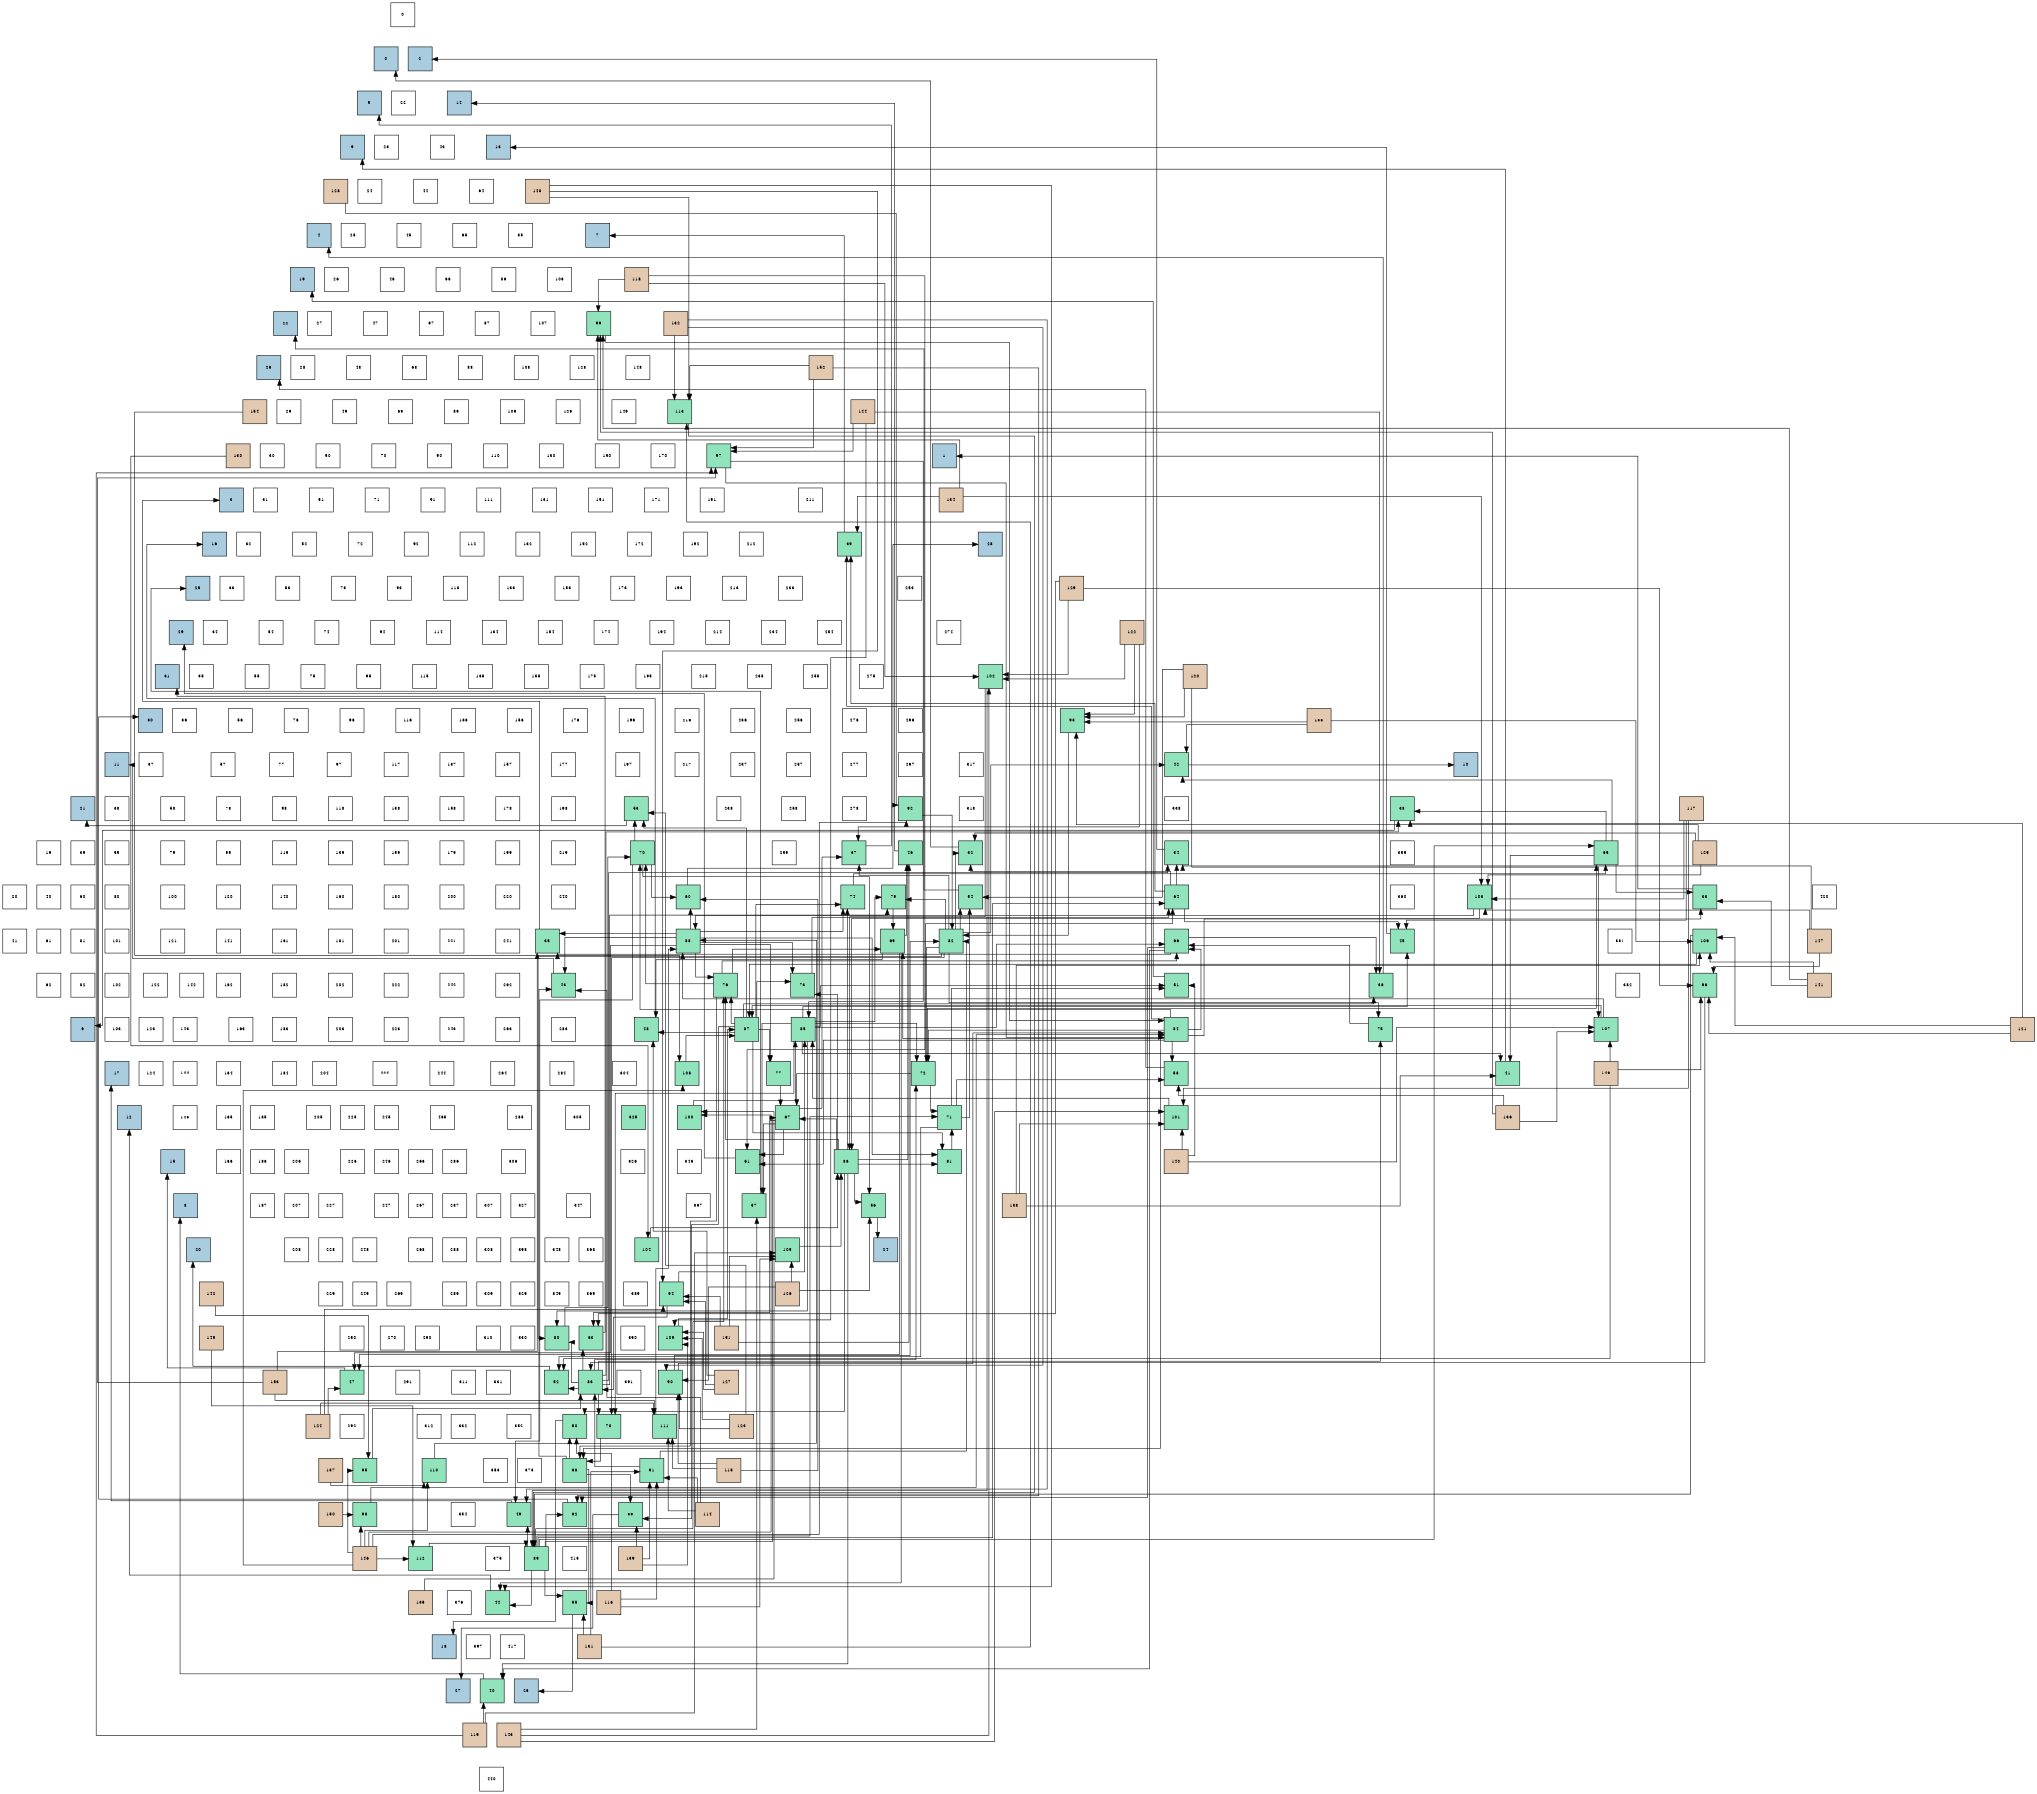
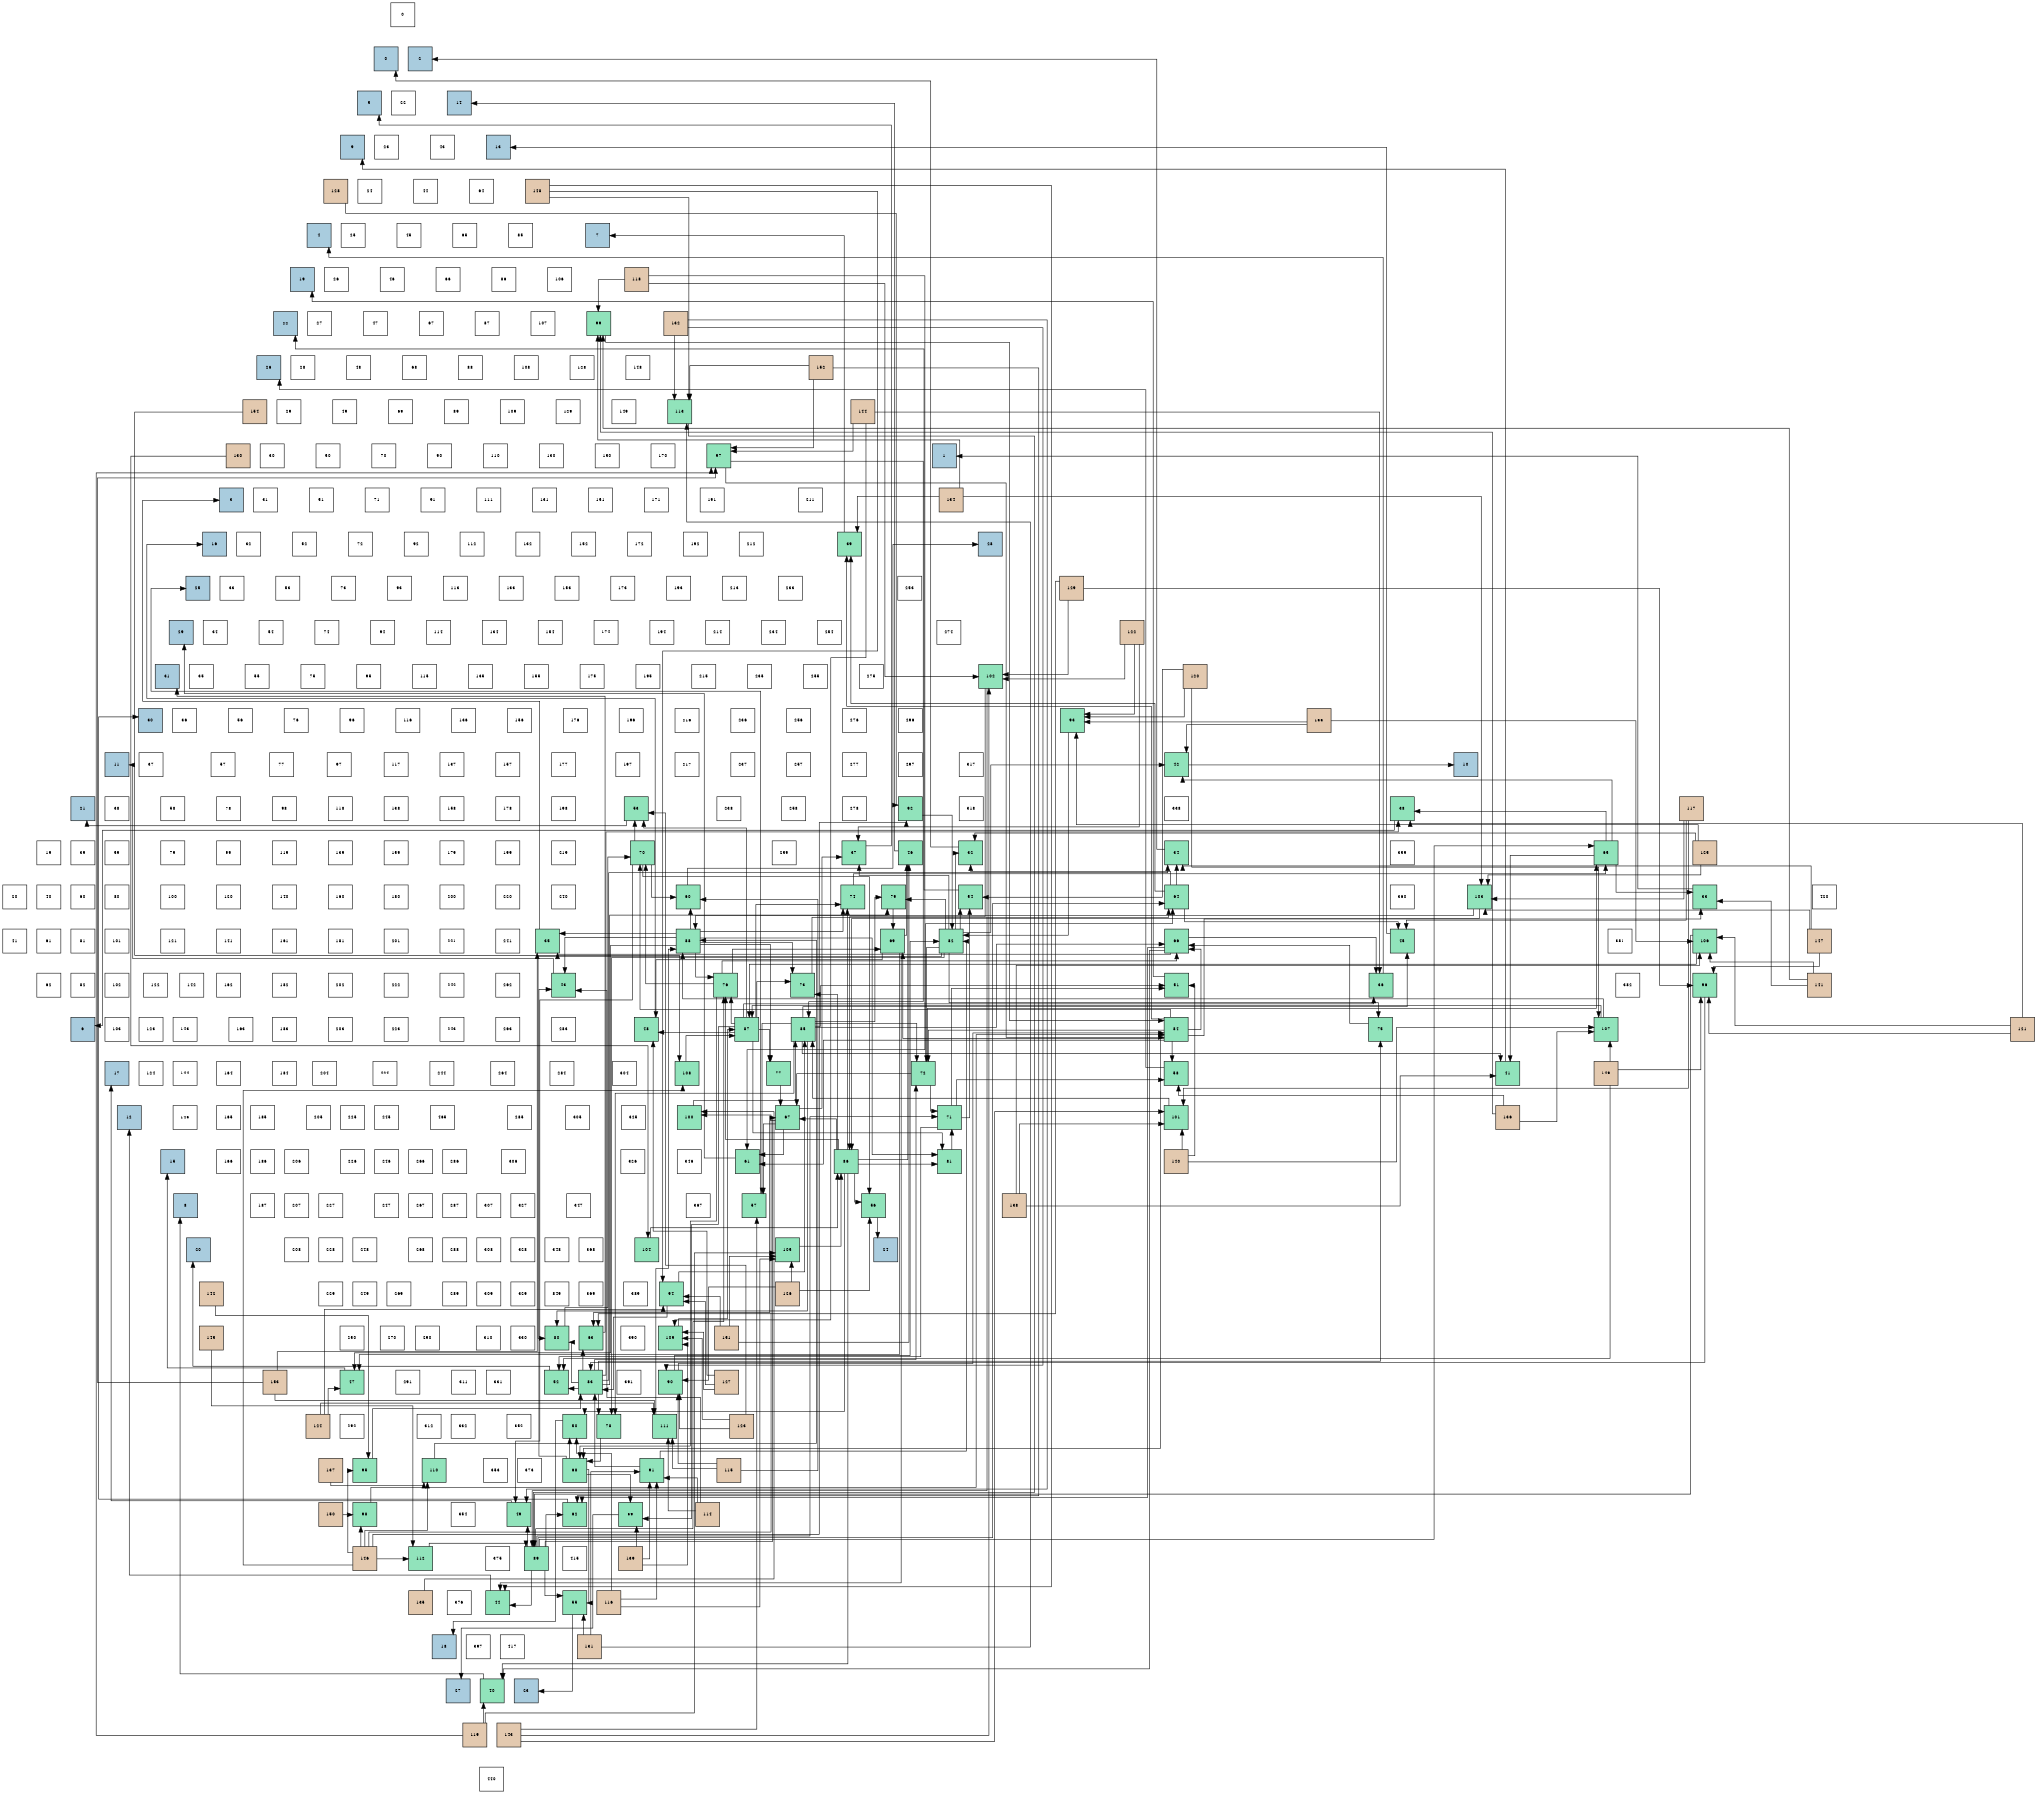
(633, 1118) -> (633, 1118)
(523, 1250) -> (523, 1250)
